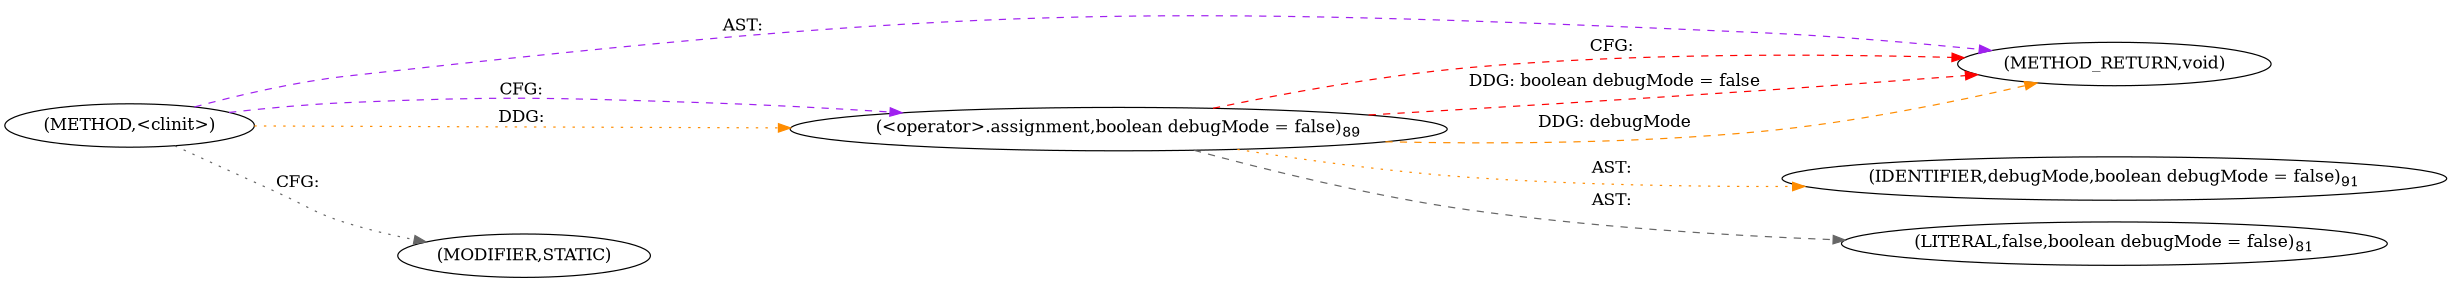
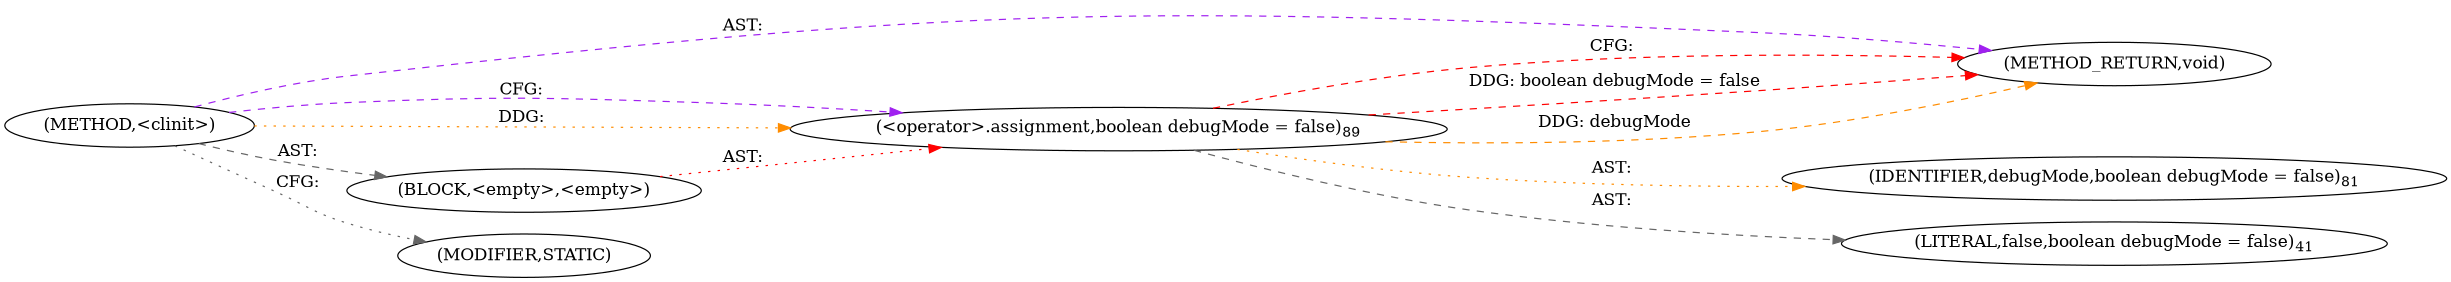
(2351, 177) -> (2351, 177)
none -> (524, 191)
(2305, 242) -> (2305, 242)
